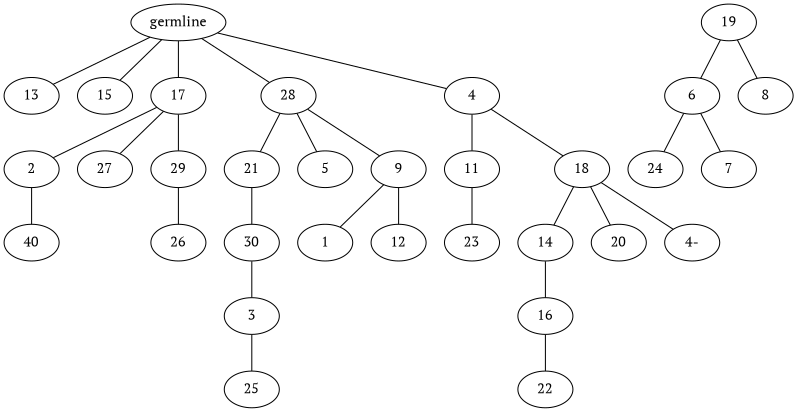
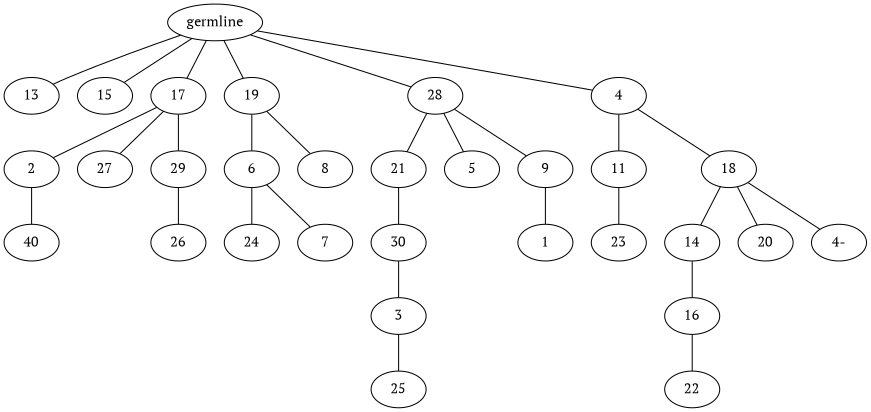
none -> (234, 59)
(399, 243) -> none
